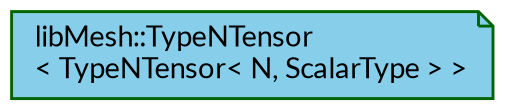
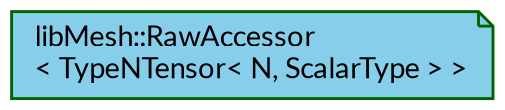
(252, 55) -> (252, 55)
